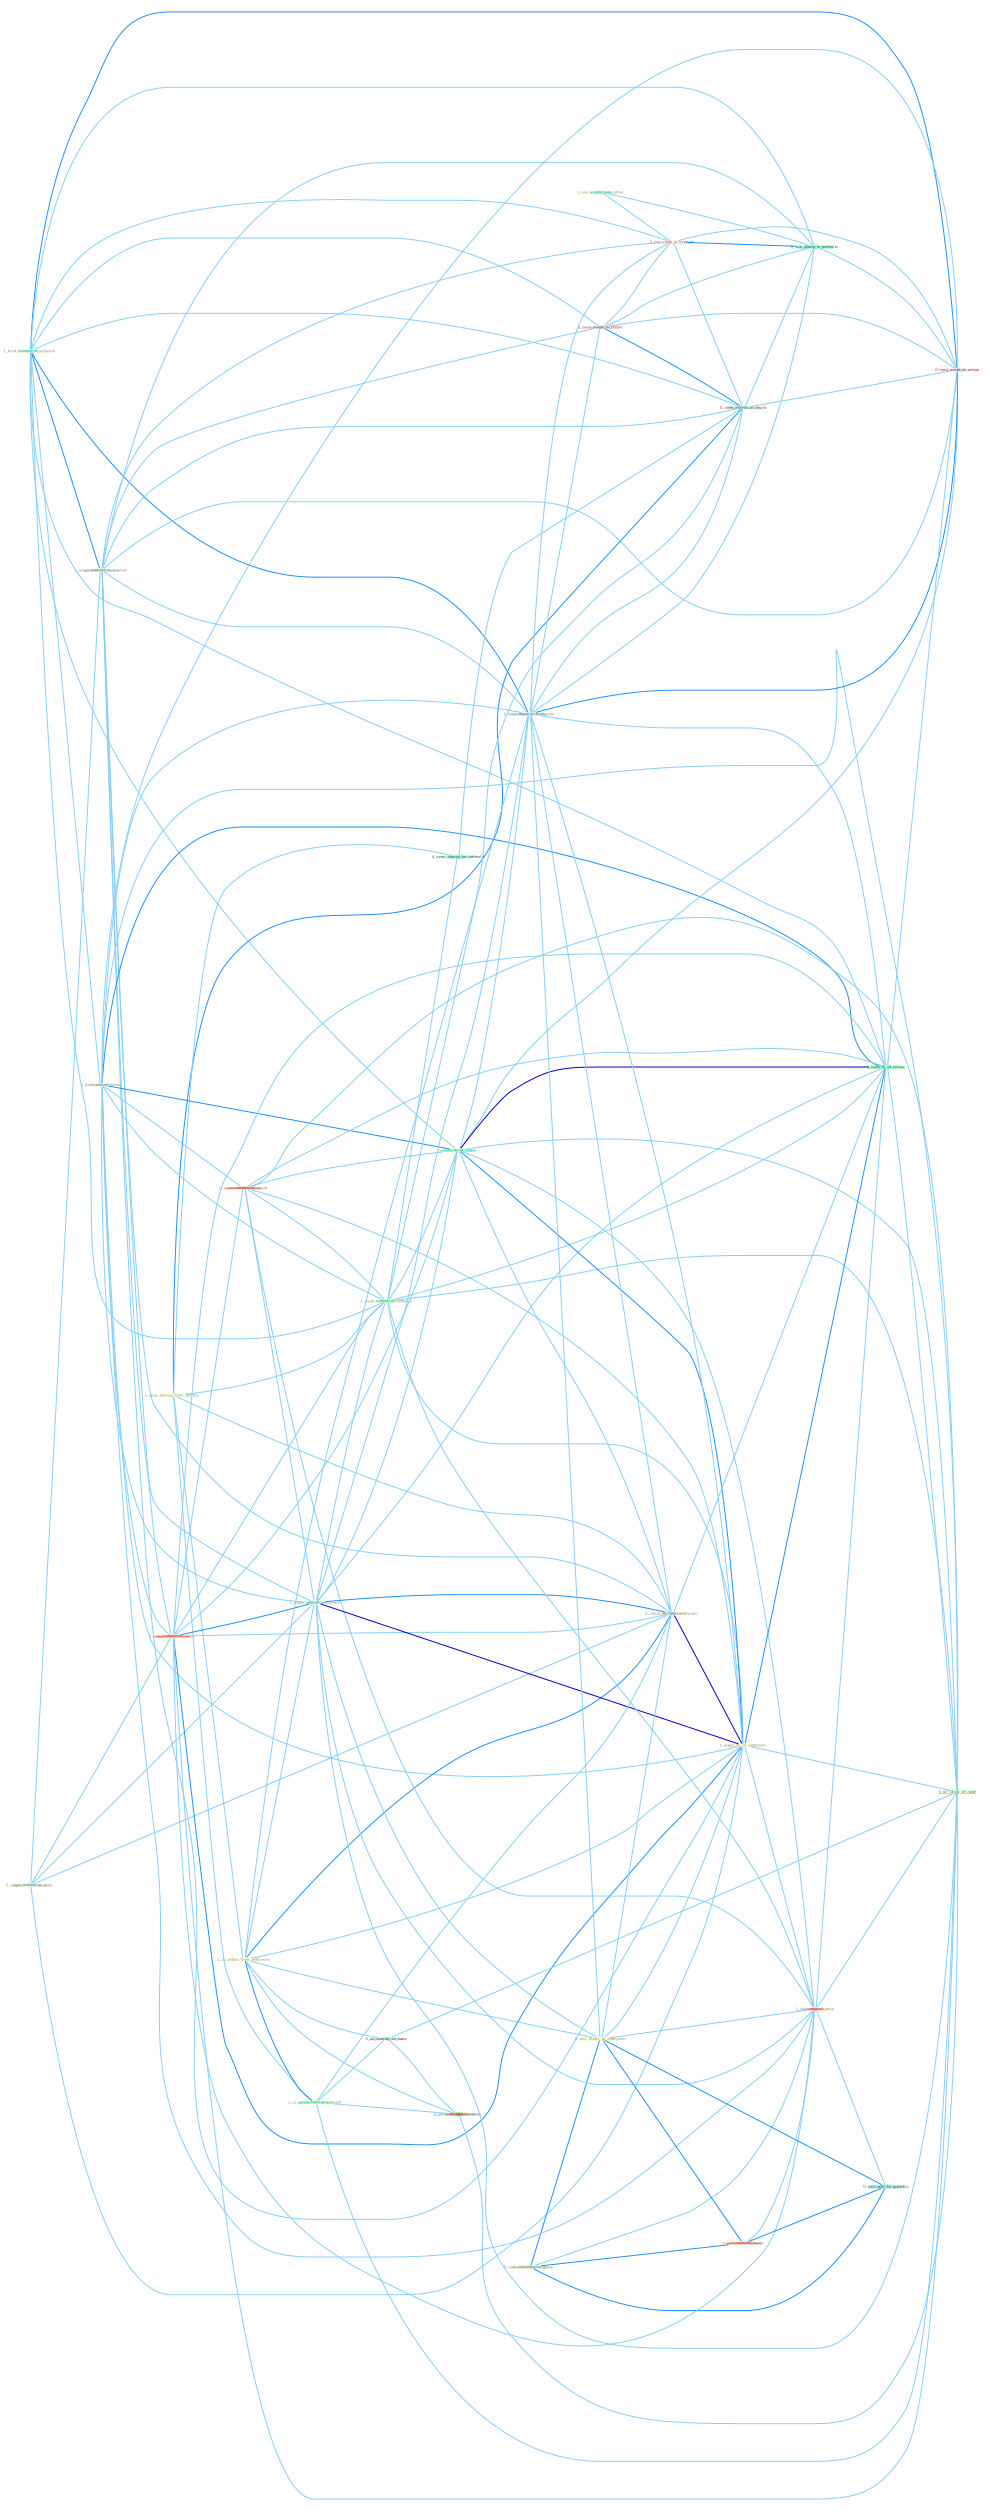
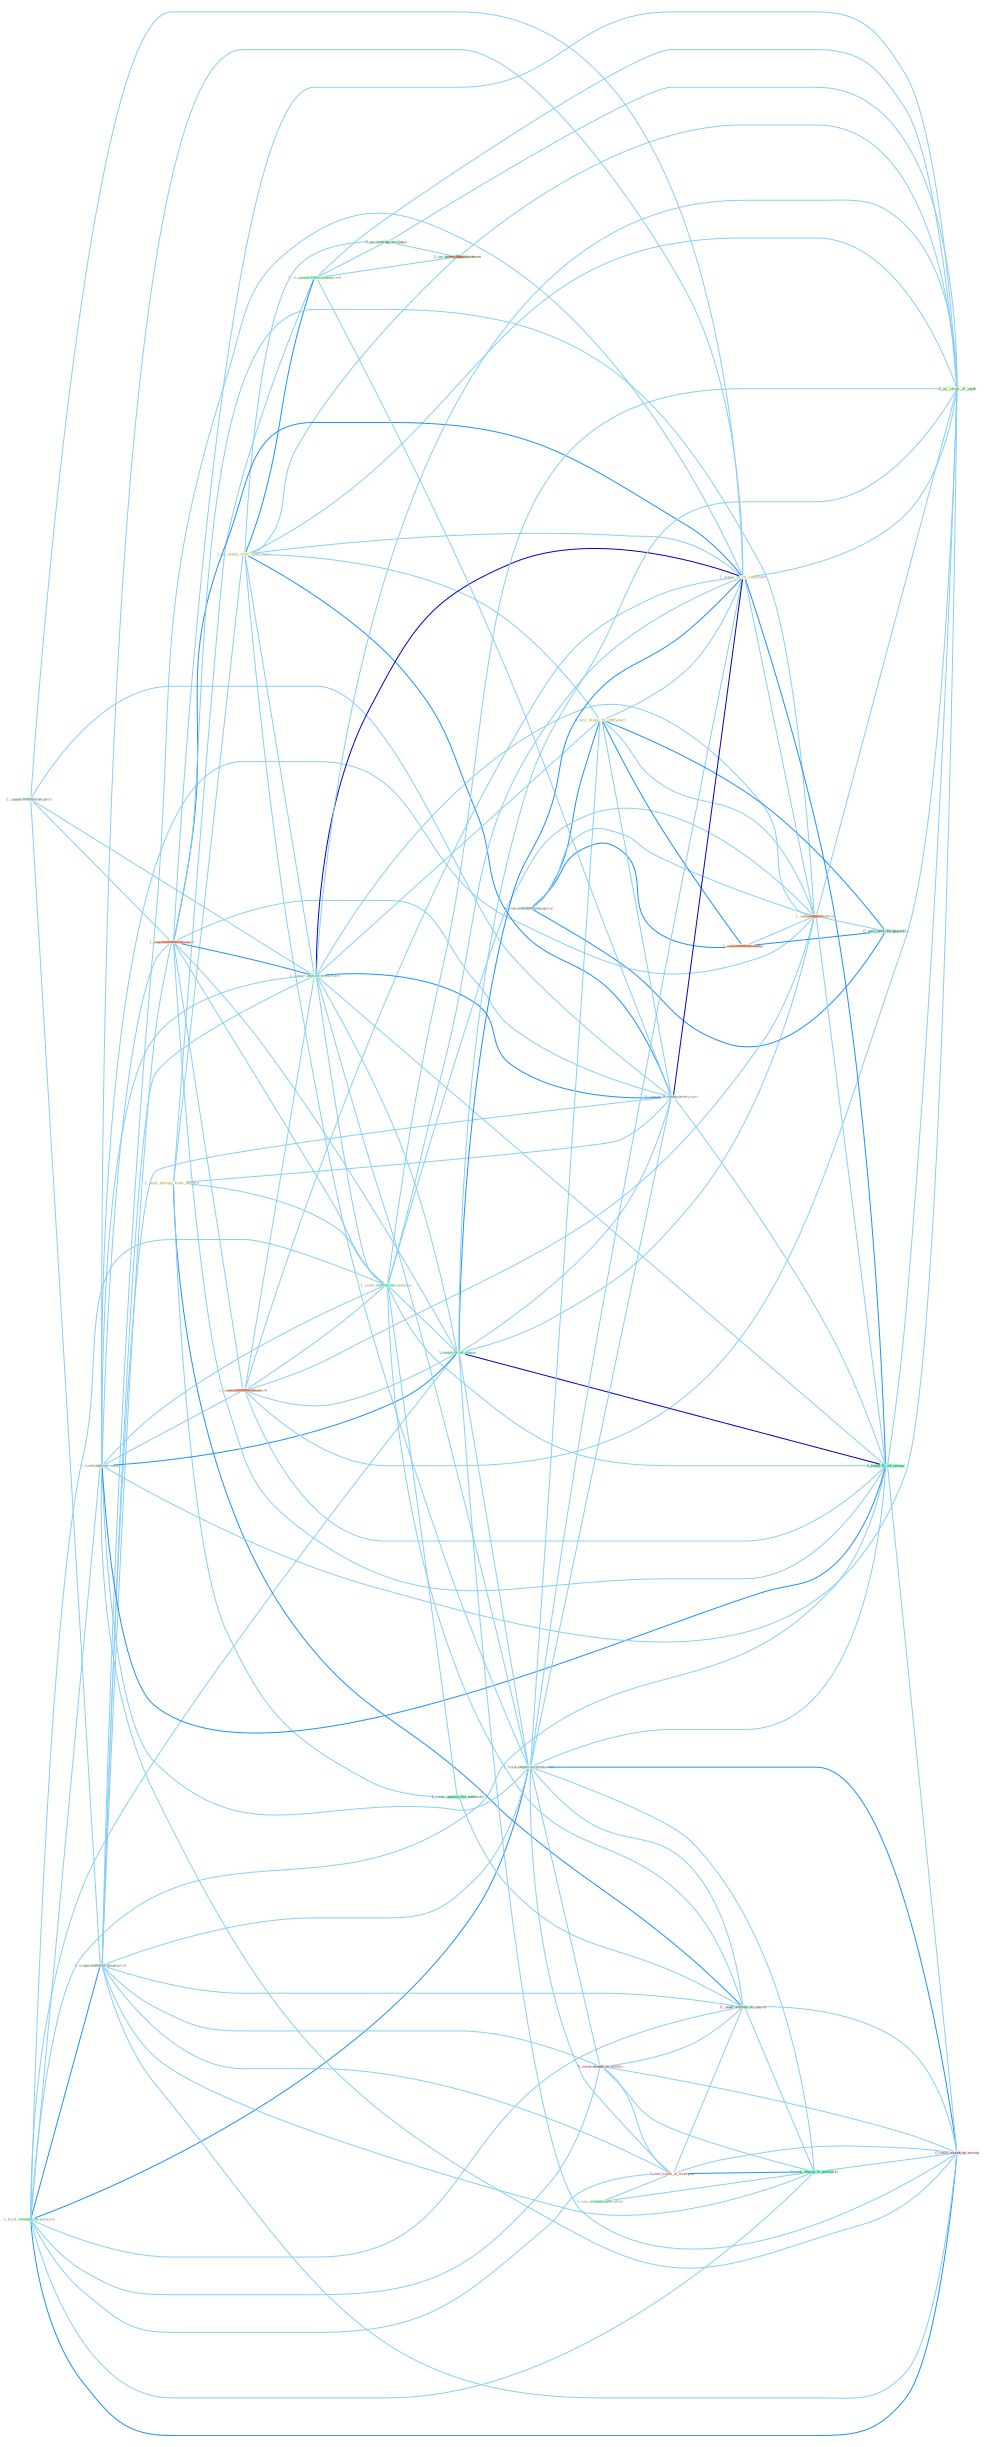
none -> (591, 271)
(674, 365) -> (681, 2049)
(458, 857) -> (458, 1797)
